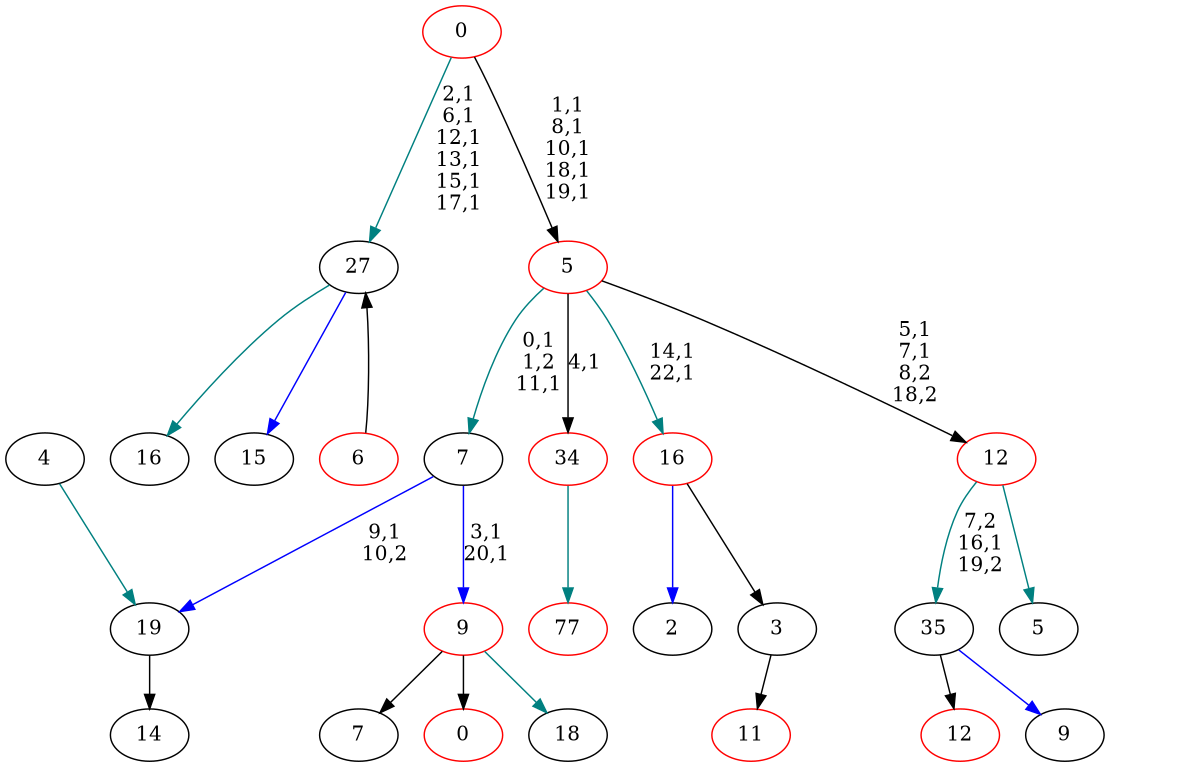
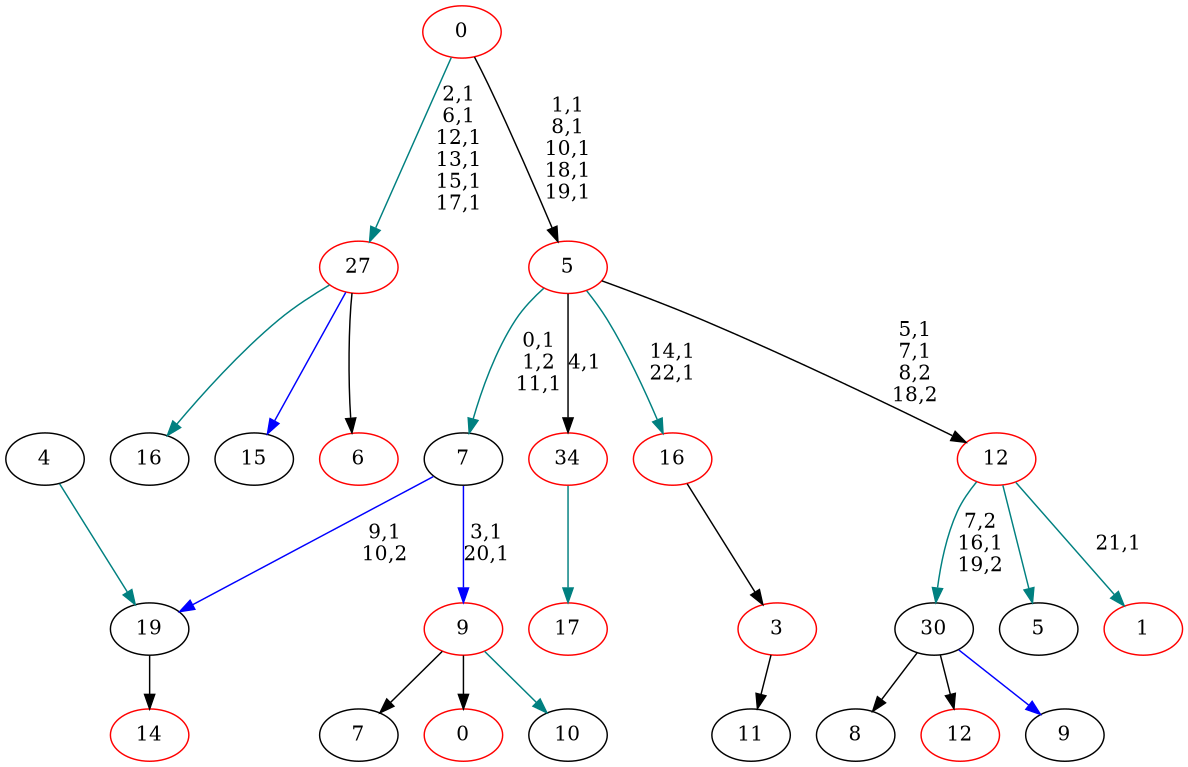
(359, 267) -> (359, 267)
(369, 370) -> (349, 355)
(568, 629) -> (568, 629)
(673, 629) -> none
(777, 629) -> (777, 629)
(934, 629) -> (934, 629)
none -> (1143, 629)
(150, 735) -> (150, 735)
(568, 735) -> (568, 735)
(751, 735) -> (751, 735)
none -> (856, 735)
